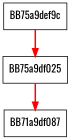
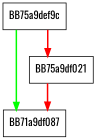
none -> (16, 66)
(35, 70) -> (61, 70)
